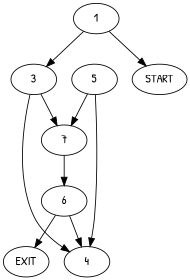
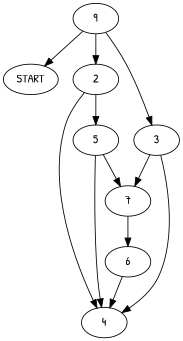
(96, 19) -> (96, 19)
none -> (96, 79)
(26, 262) -> none
